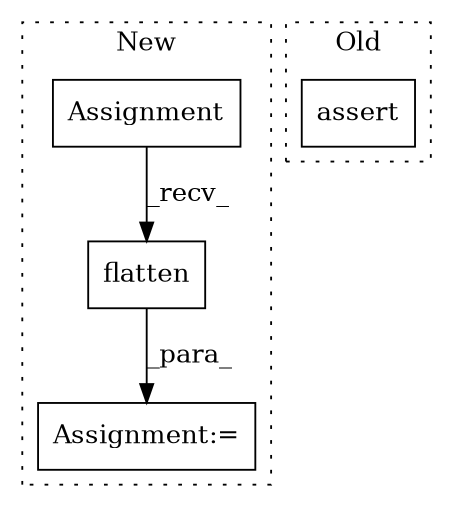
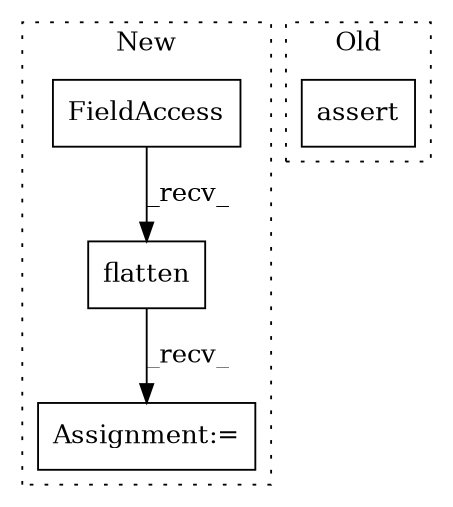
(147, 113) -> (147, 113)
(189, 356) -> (188, 356)
